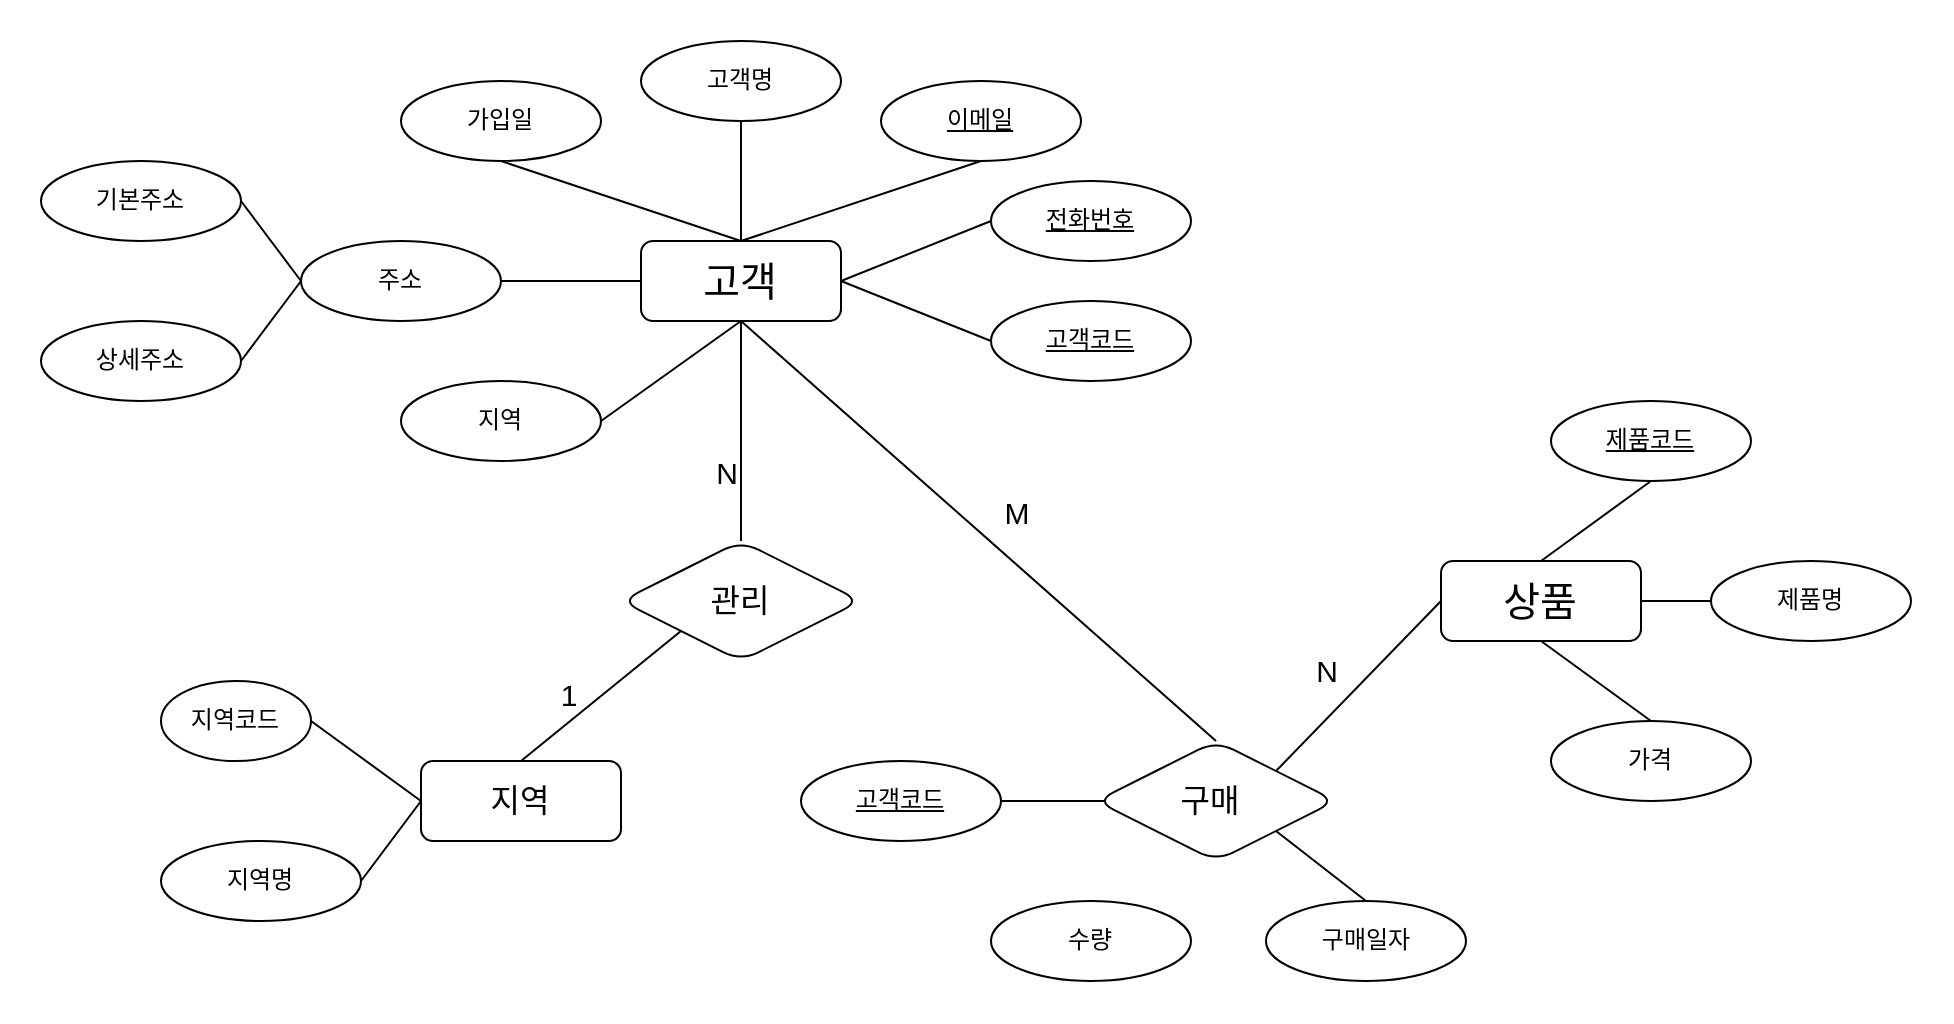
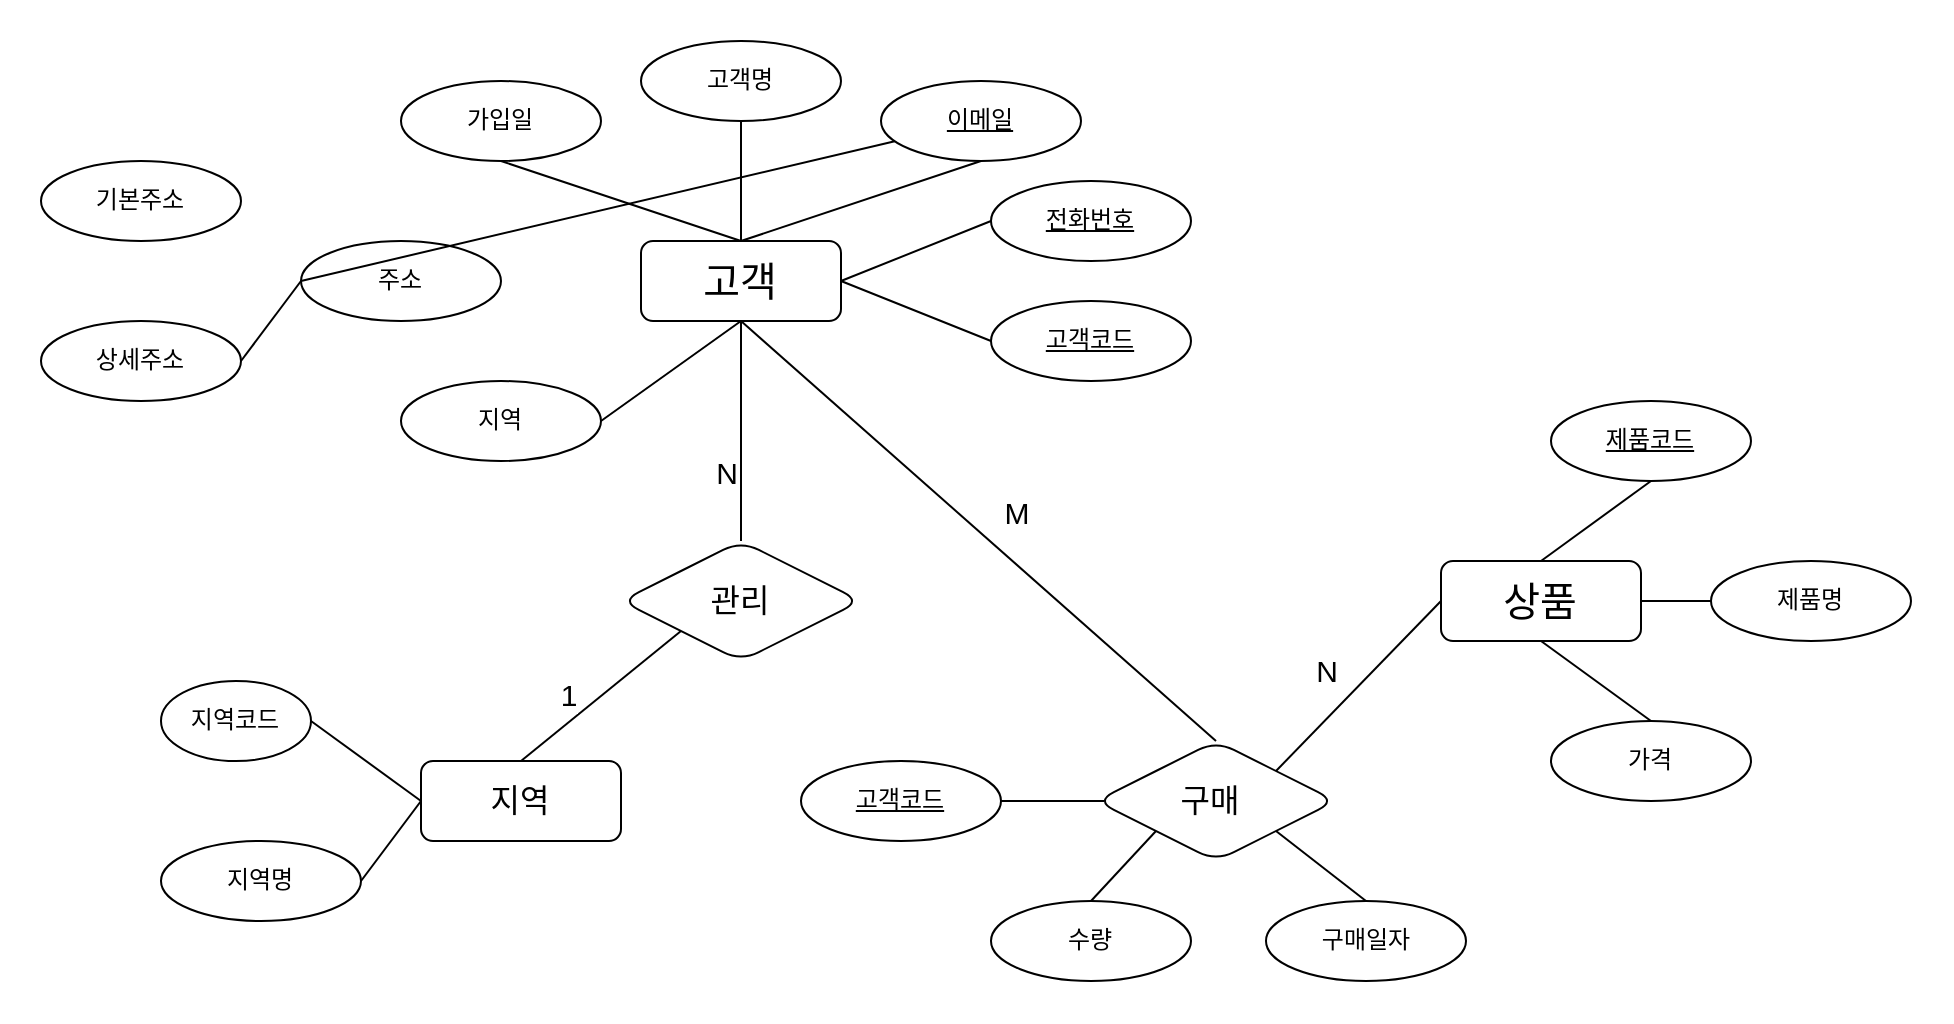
(270, 240) -> (463, 243)
(571, 281) -> none
none -> (1123, 866)
